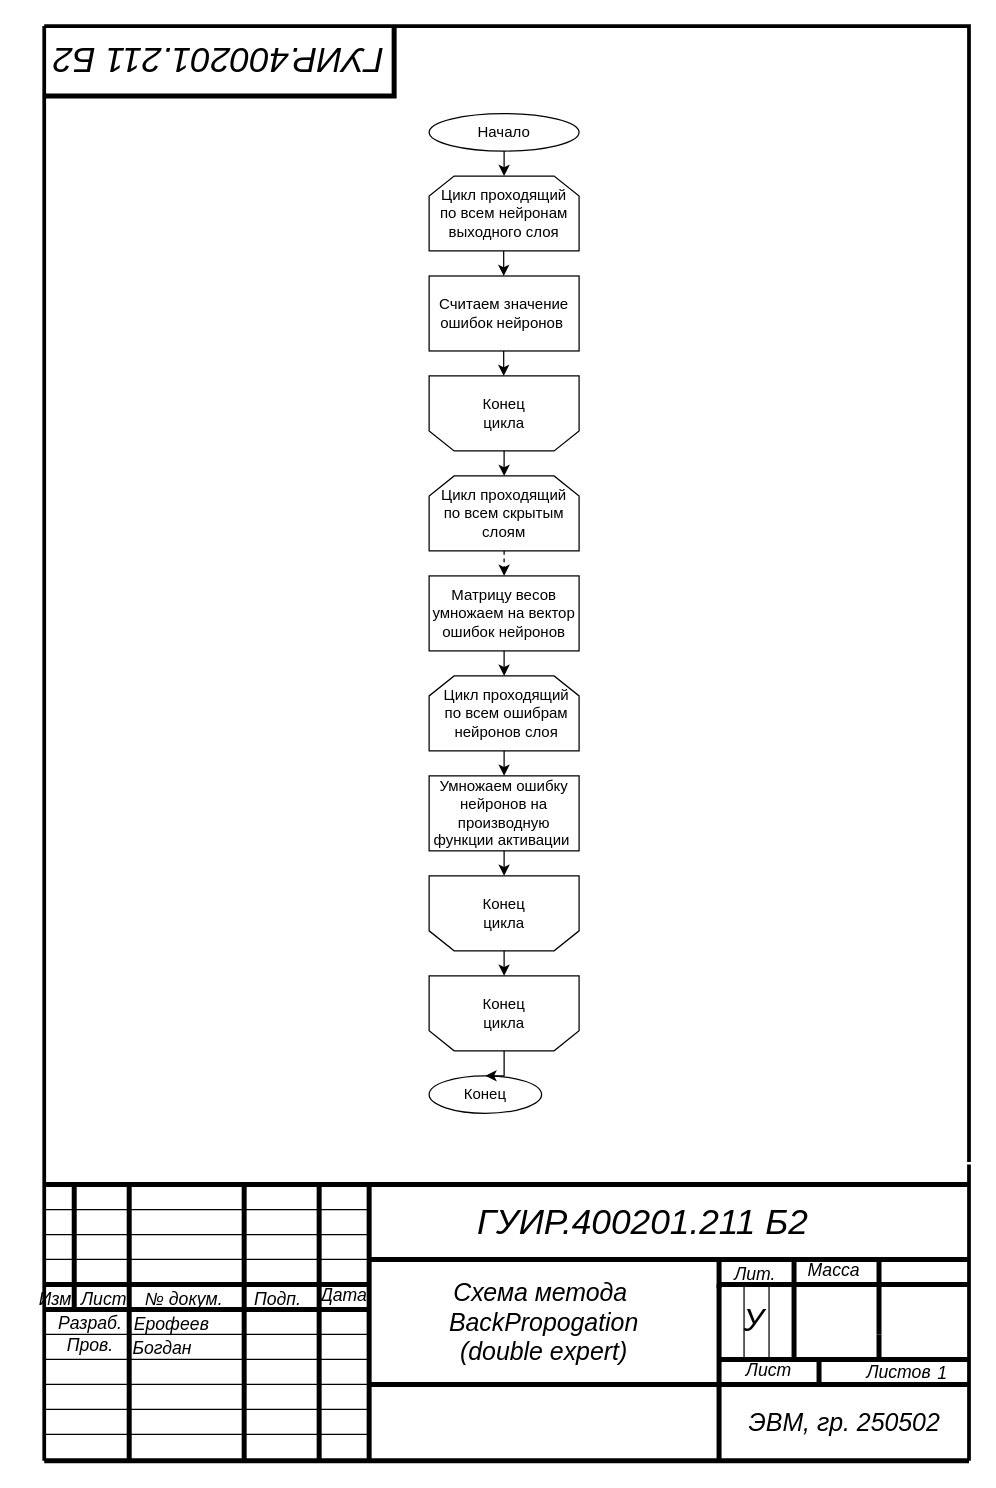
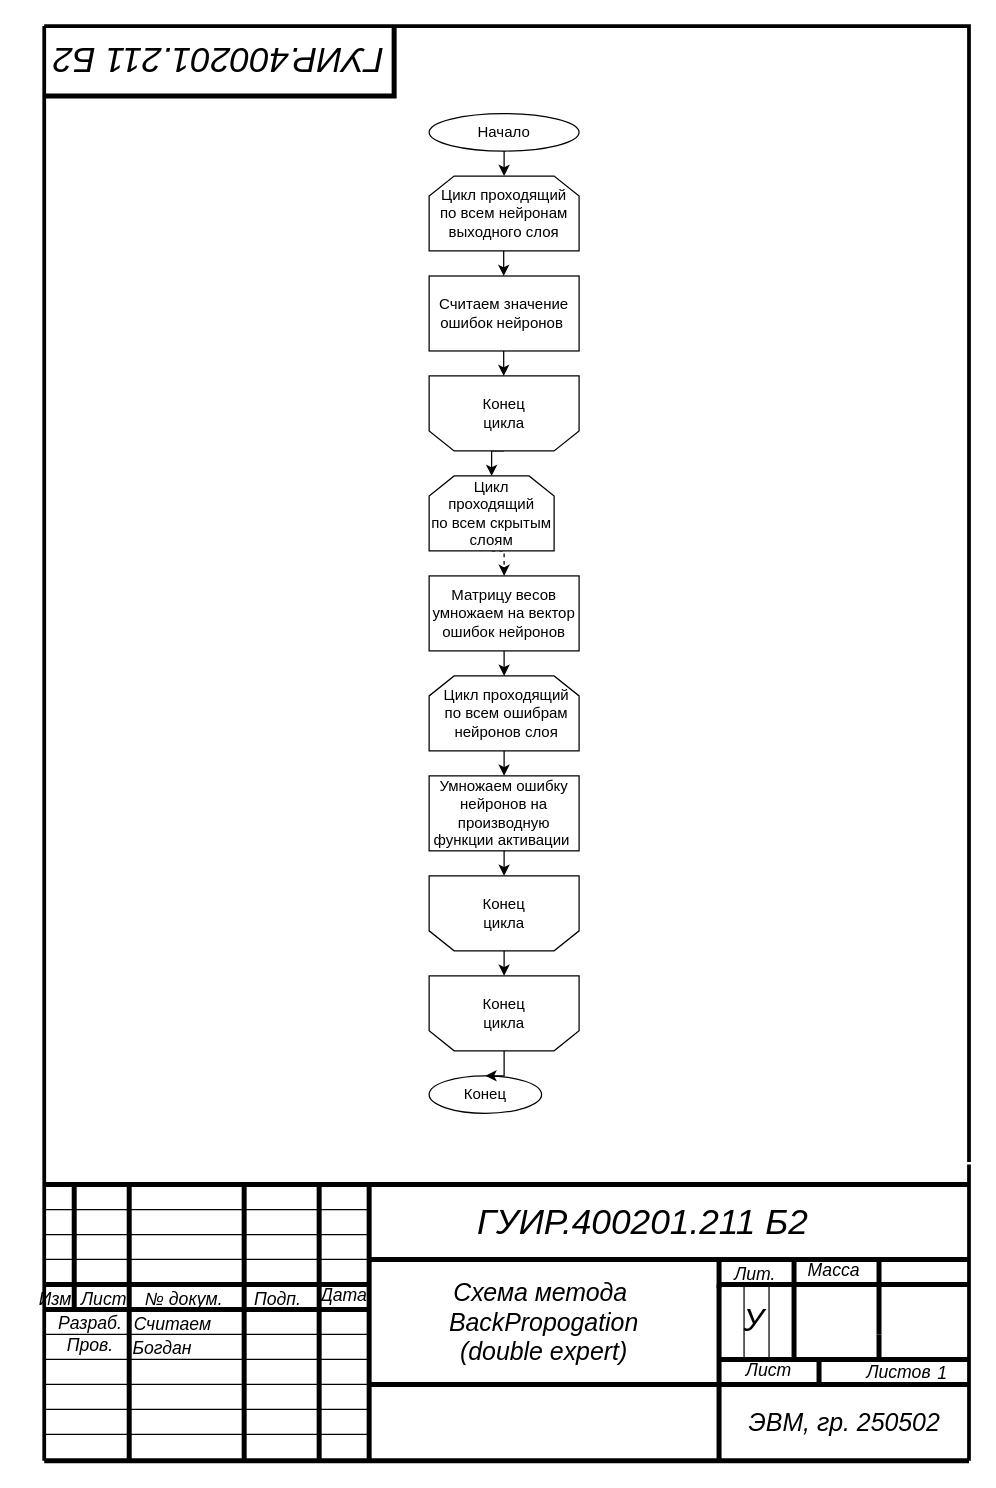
(504, 513) -> (492, 513)
(164, 1324) -> (164, 1324)
